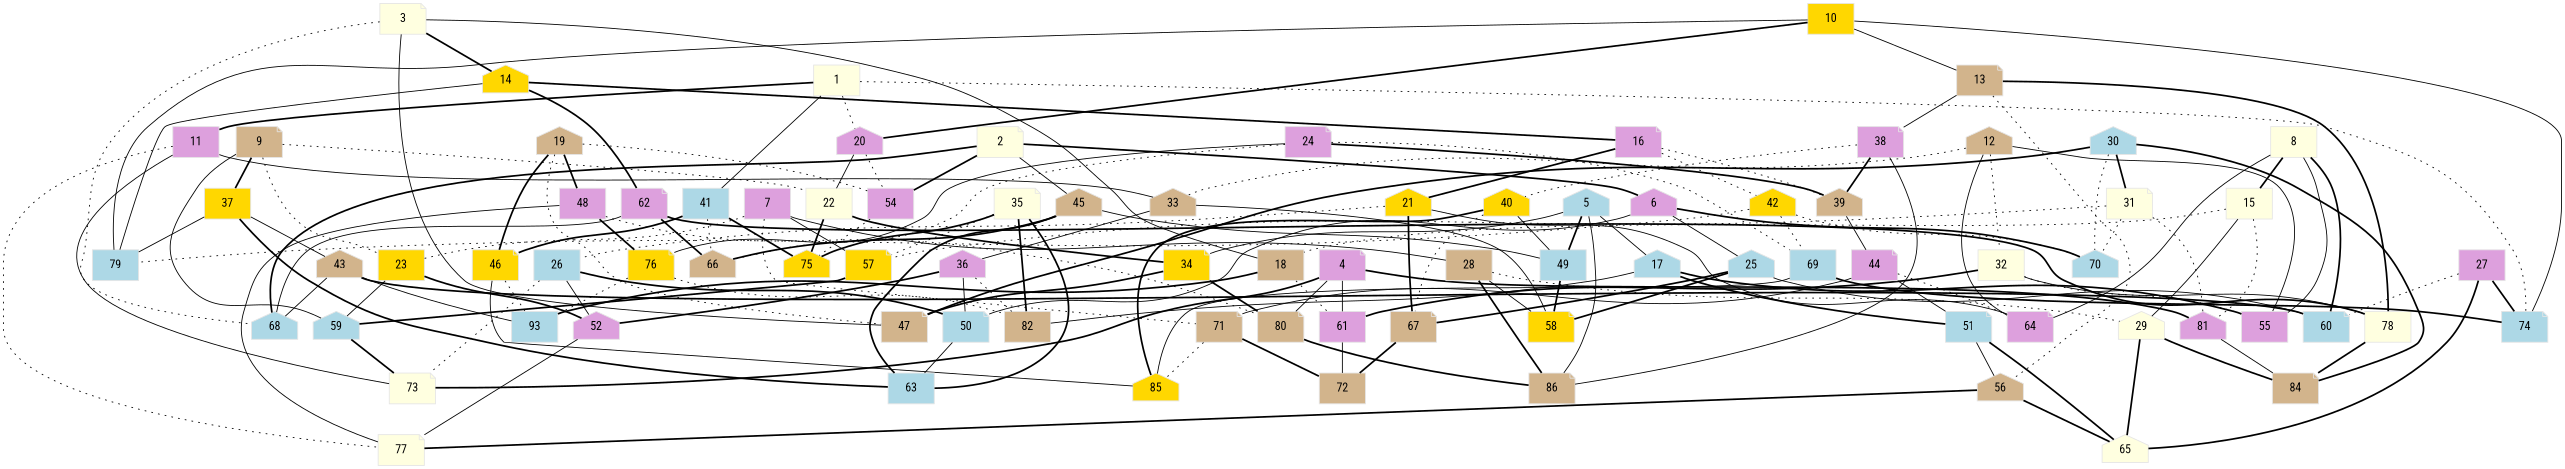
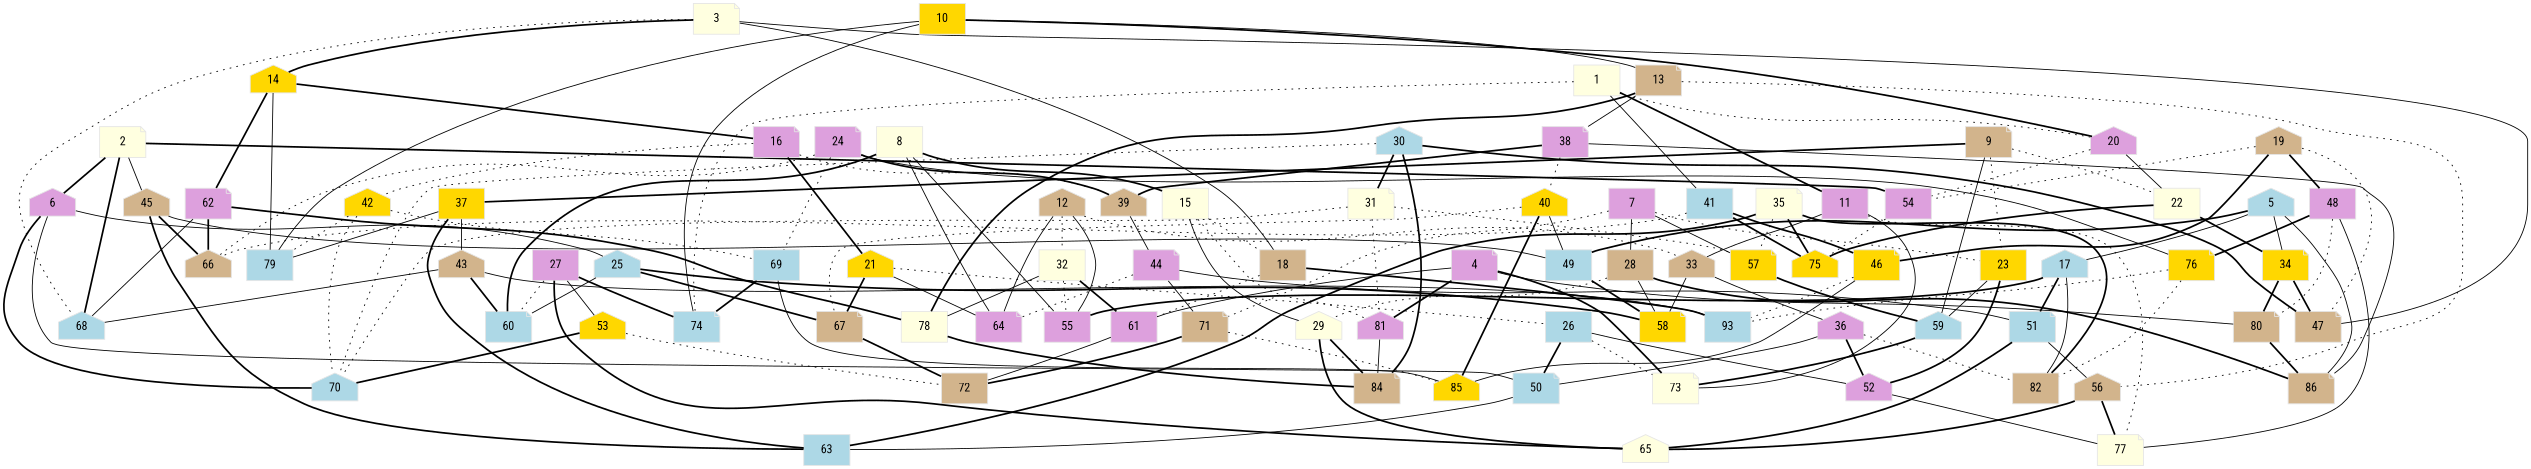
none -> (603, 327)
